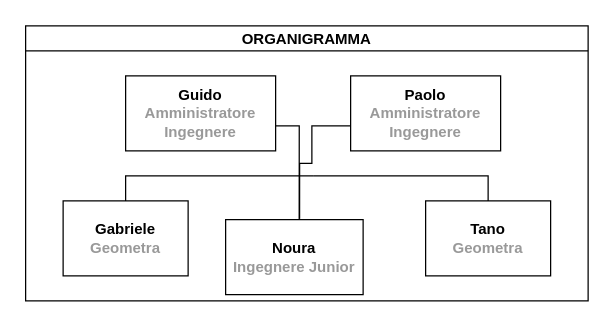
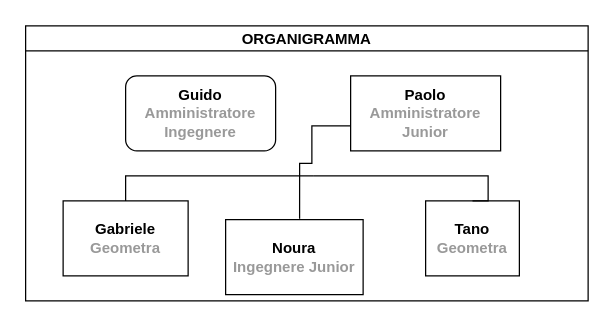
(201, 113) -> (201, 113)
(426, 113) -> (426, 113)
(299, 132) -> none
(488, 238) -> (473, 238)
